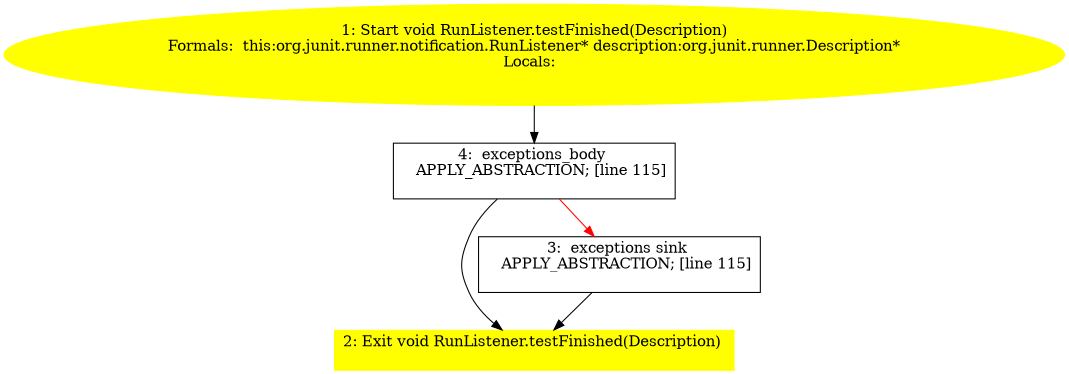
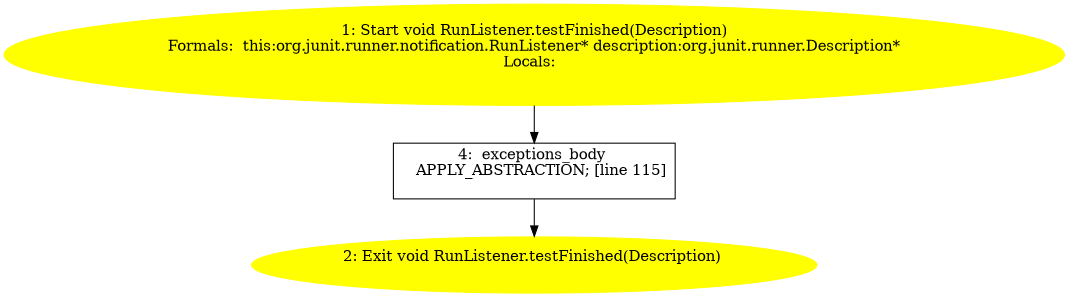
(619, 265) -> none
(534, 350) -> (534, 265)
